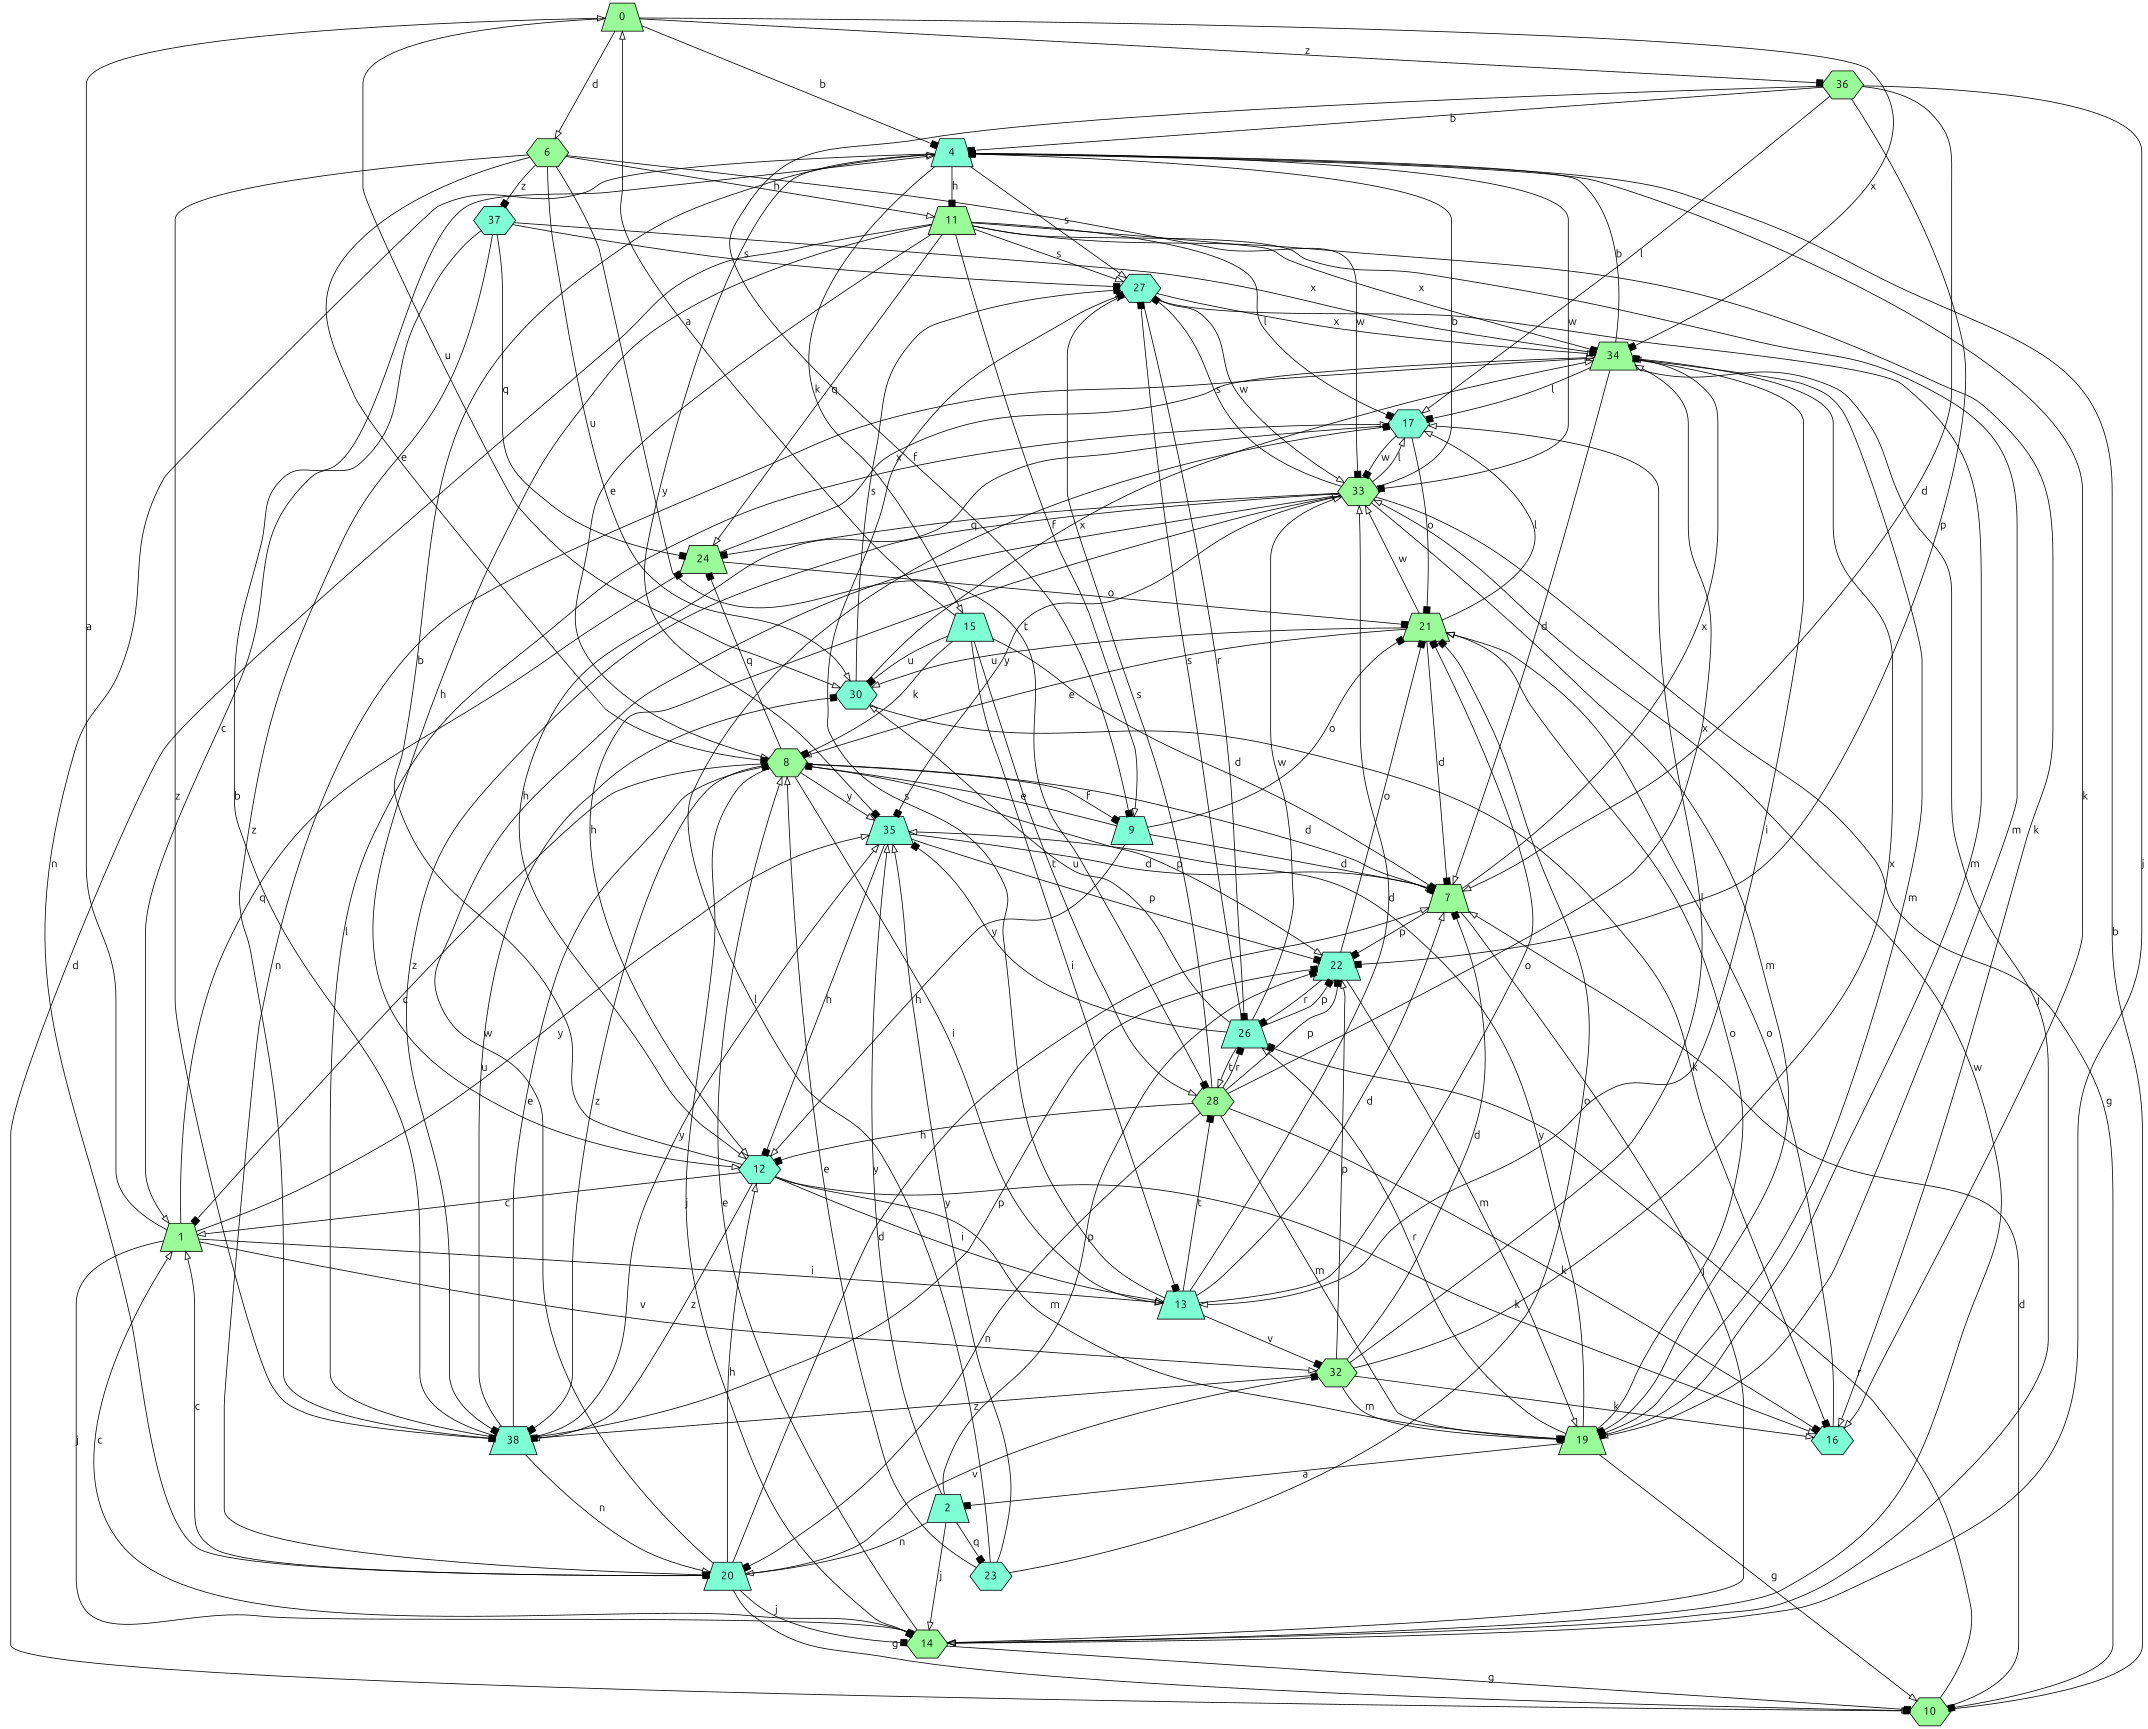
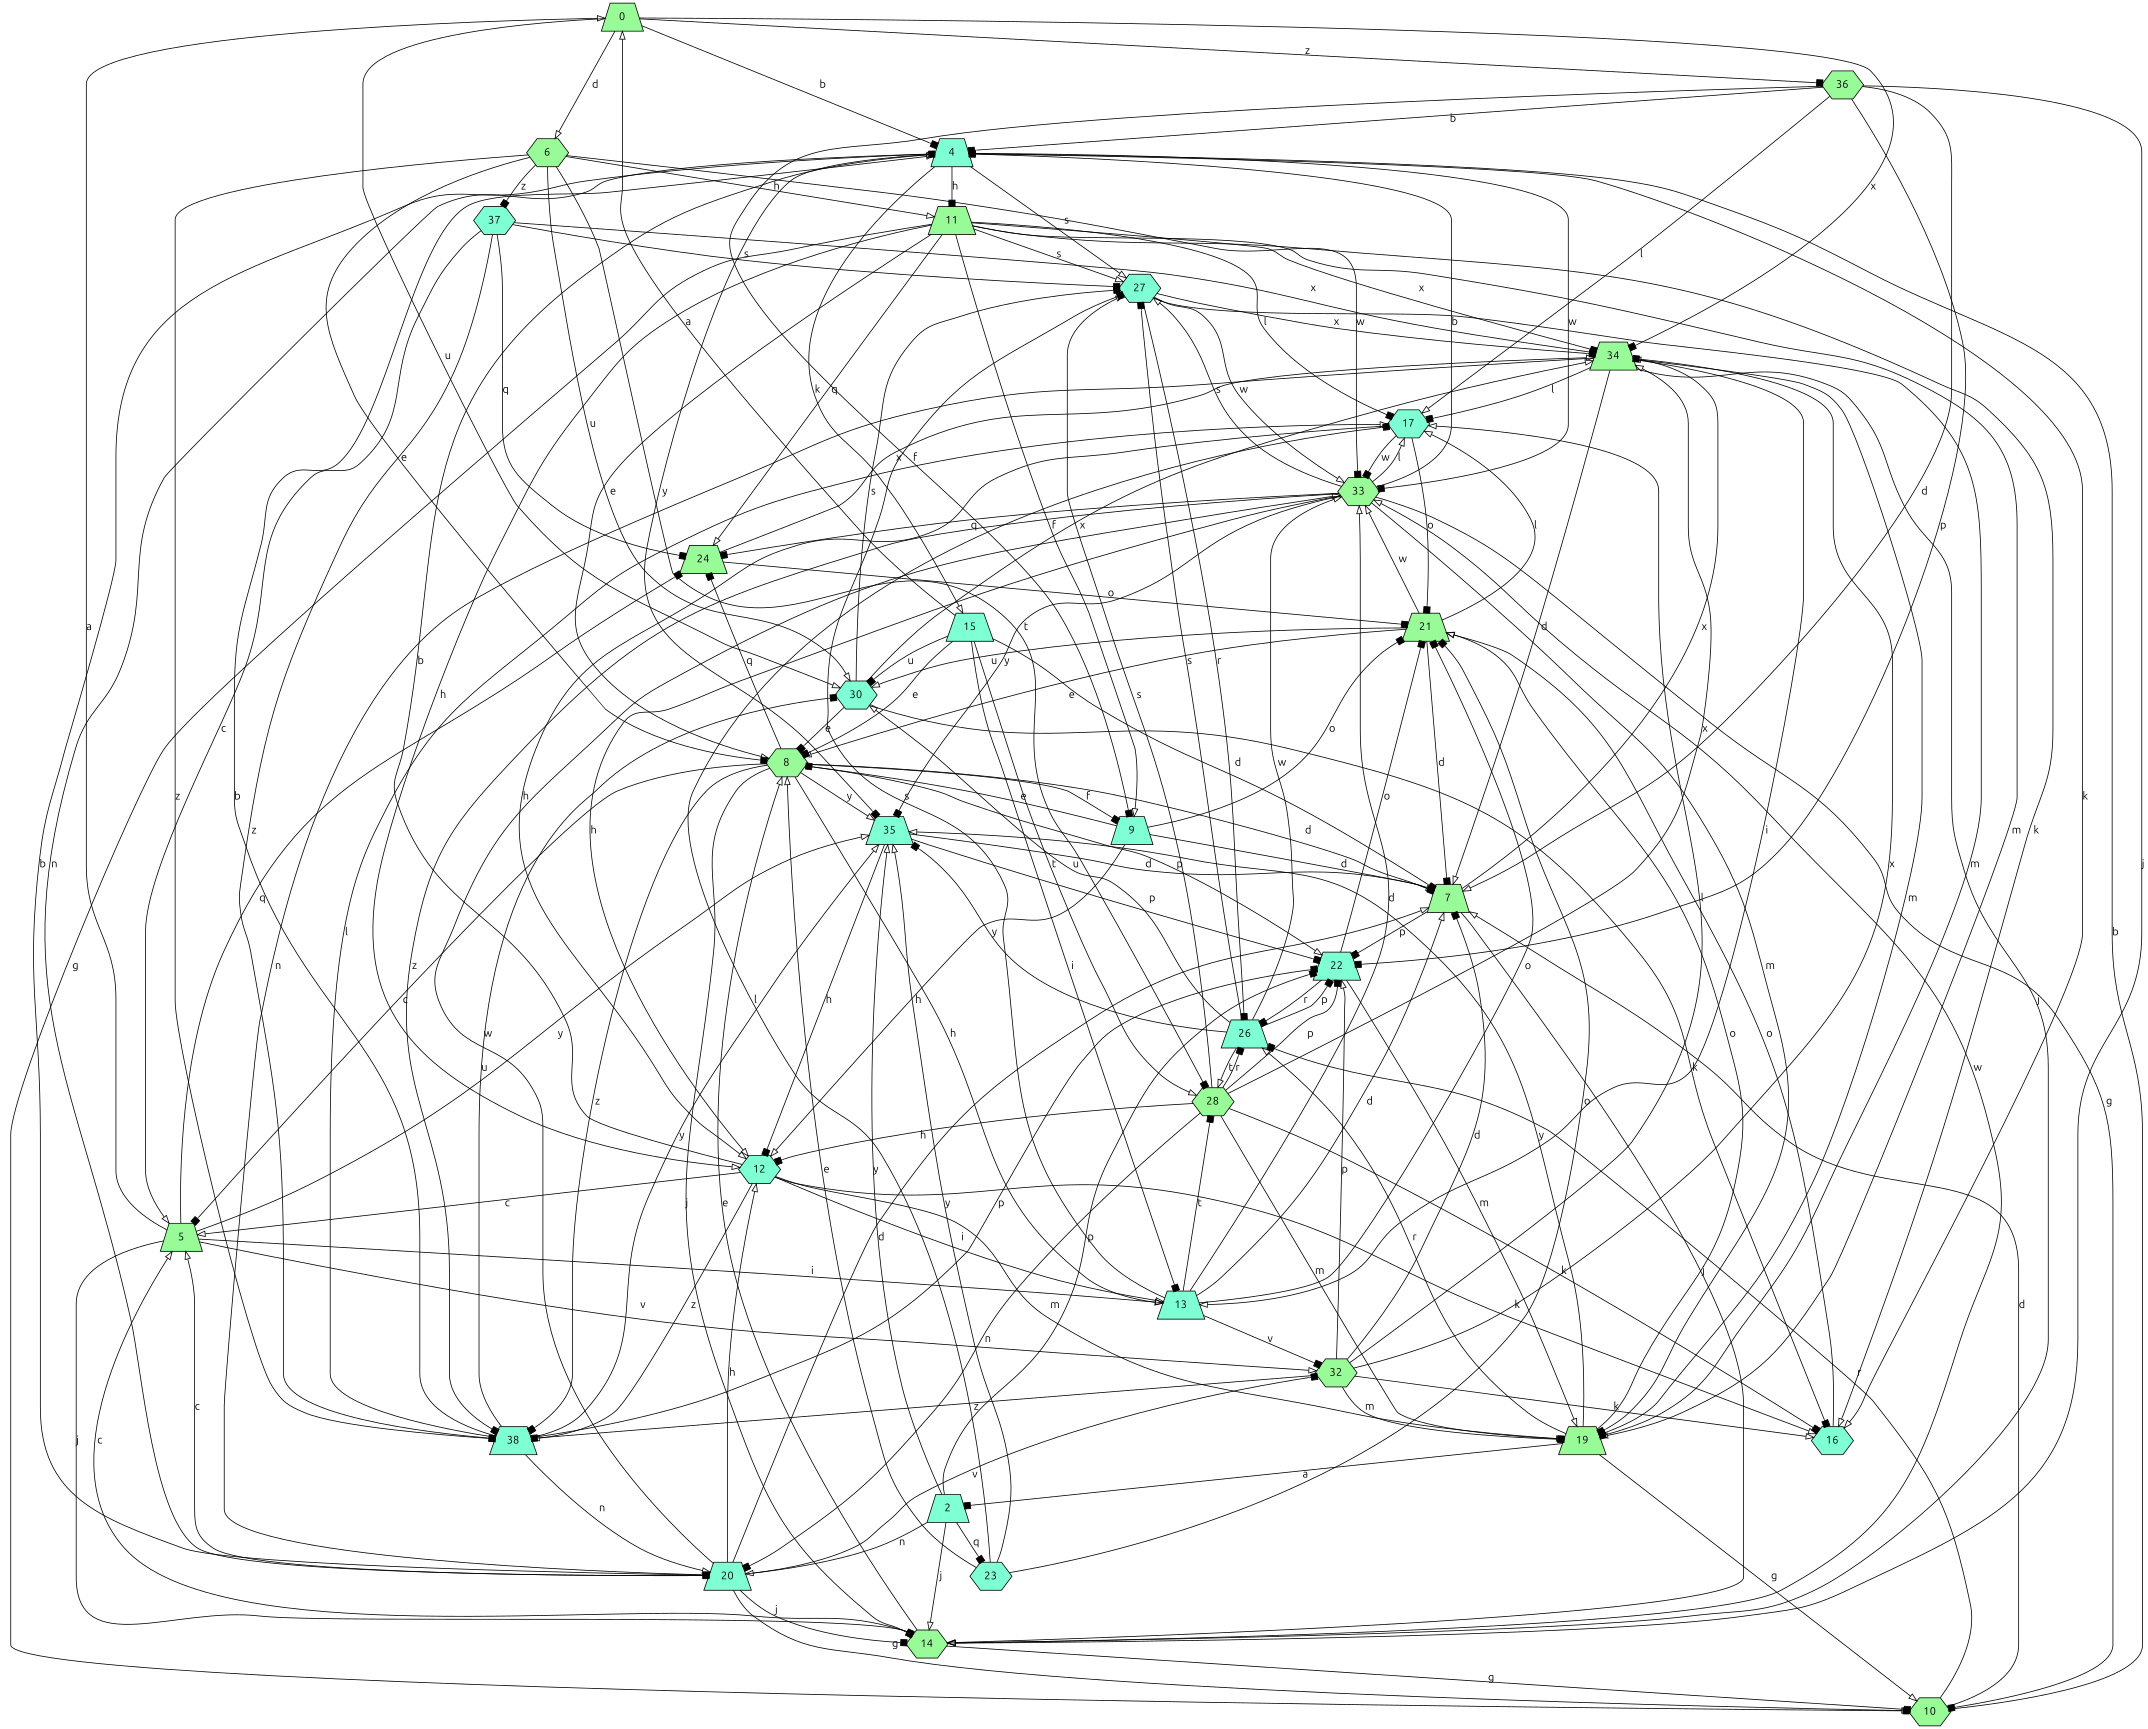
(1364, 162) -> (44, 830)
(1371, 333) -> (1371, 333)
(1229, 416) -> (1229, 416)
(915, 695) -> (915, 695)
(76, 966) -> (76, 966)
(954, 1034) -> (954, 1034)
(537, 1049) -> (822, 728)
(181, 1237) -> (181, 1237)
